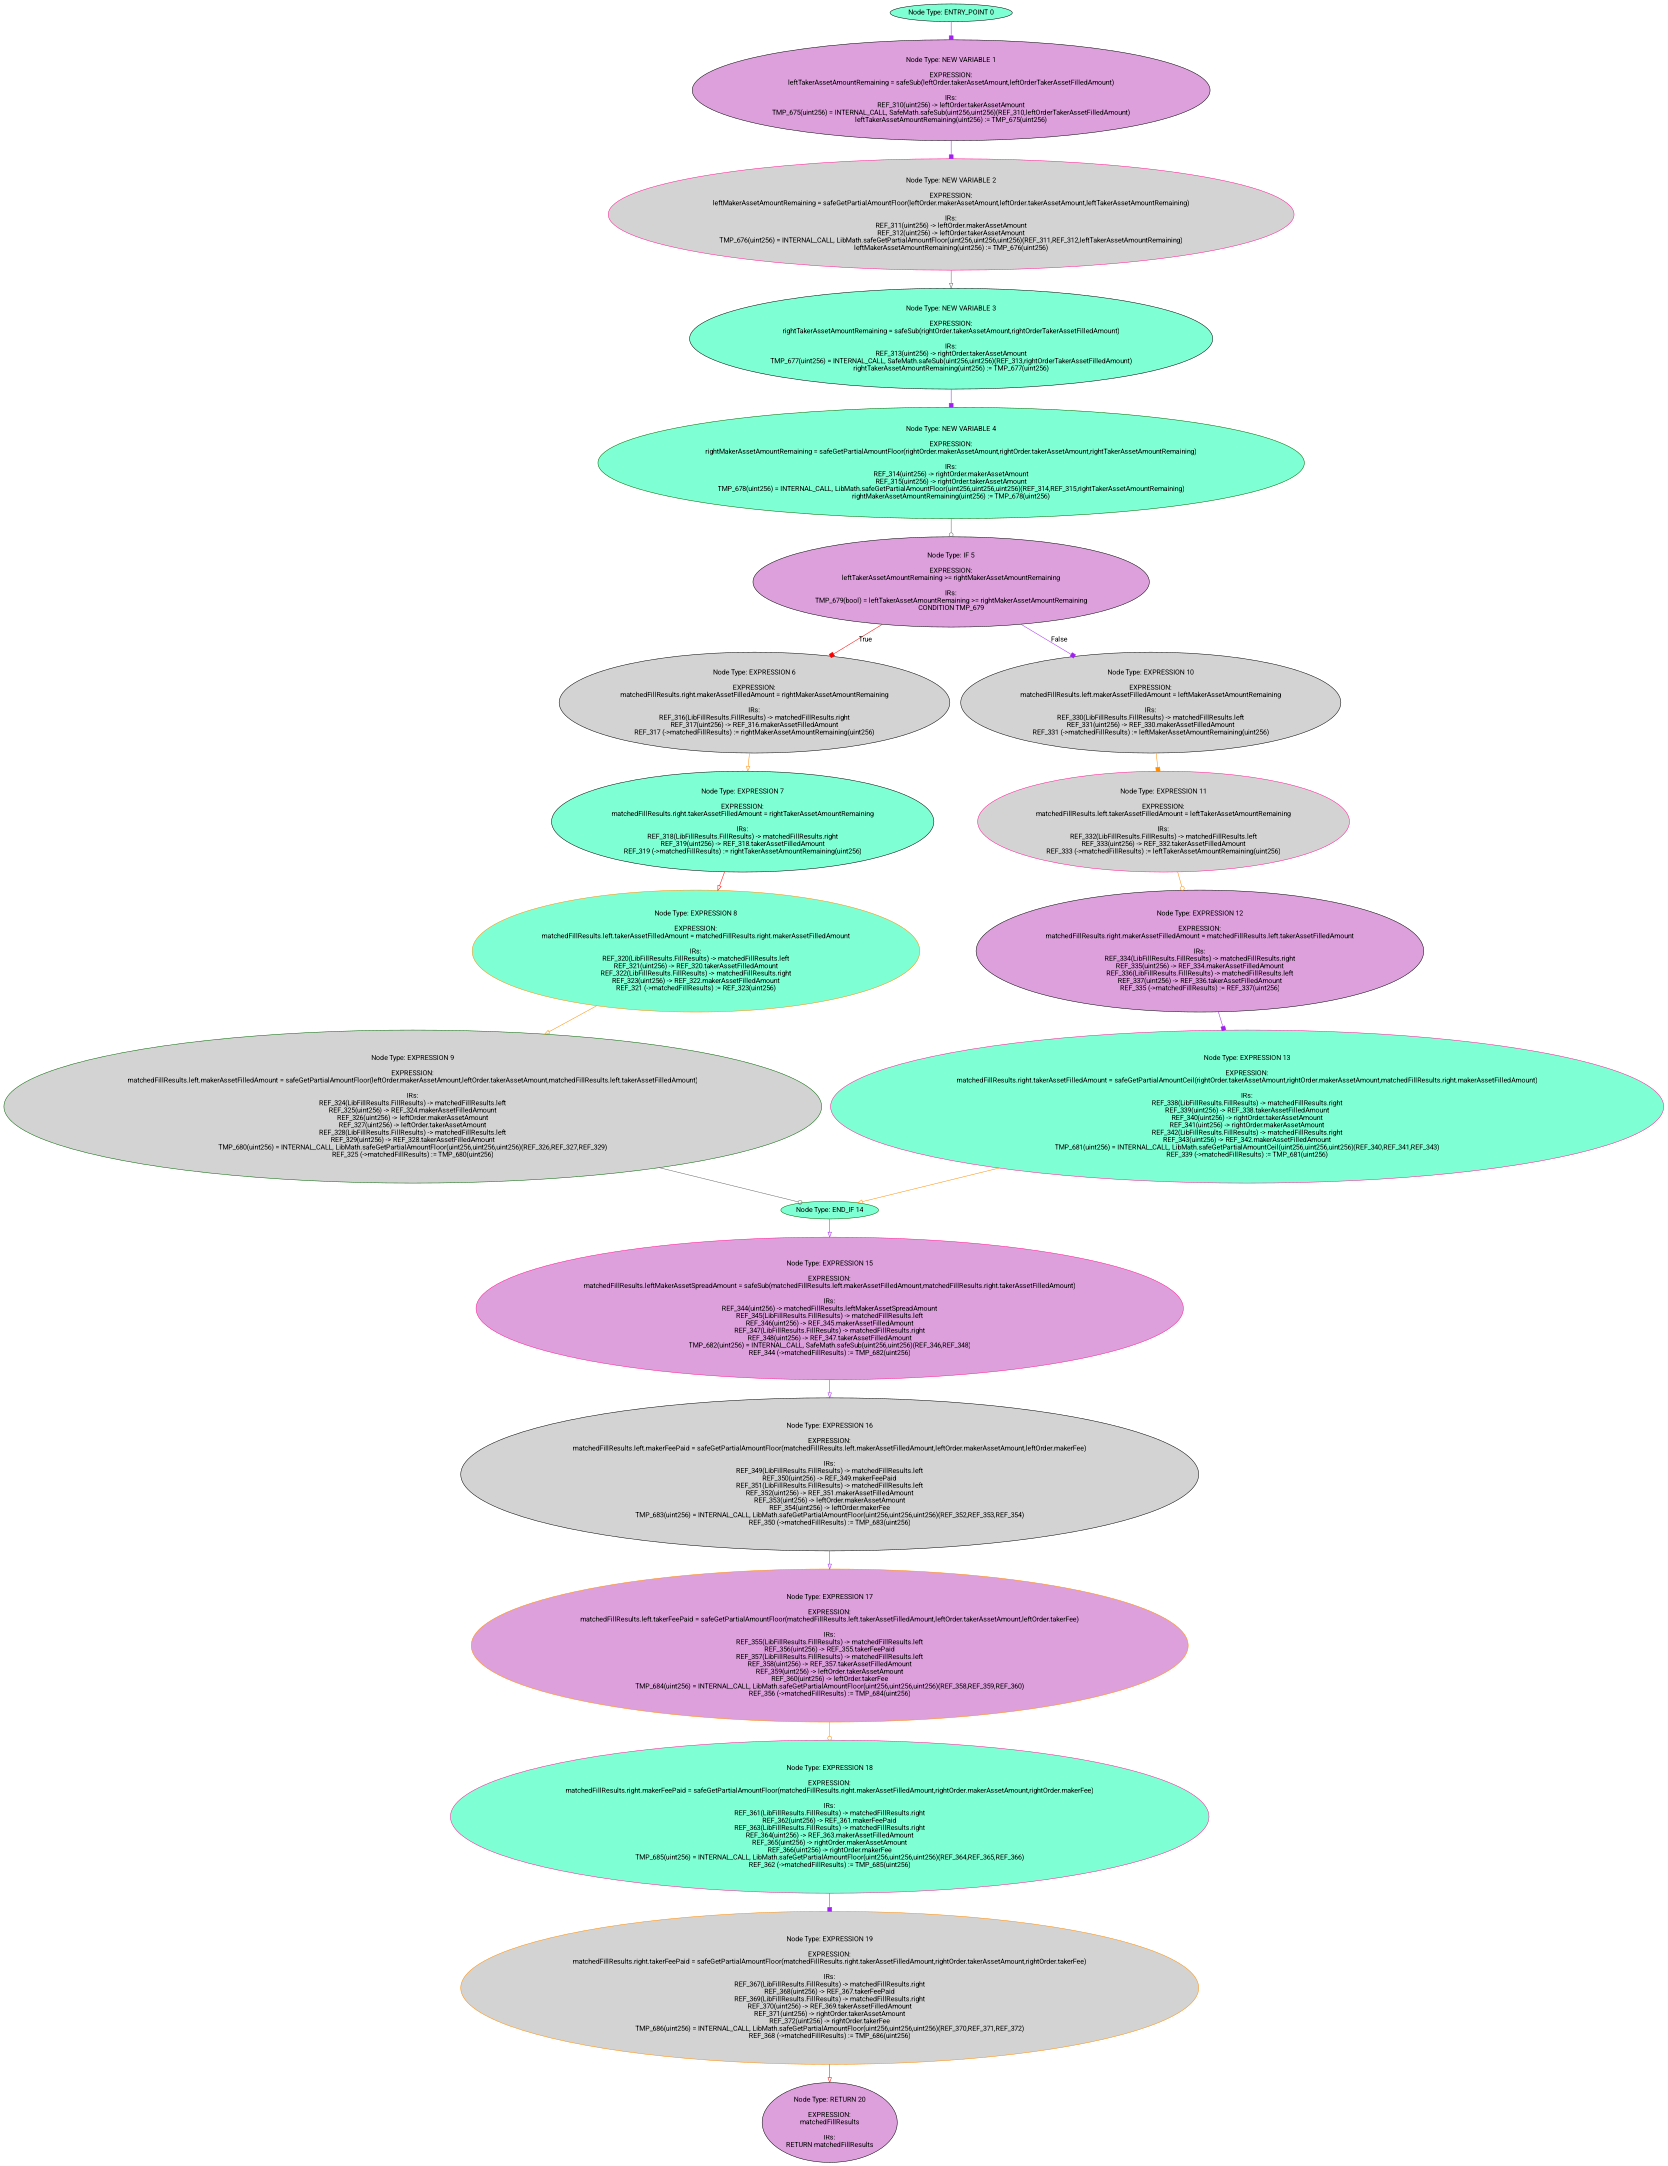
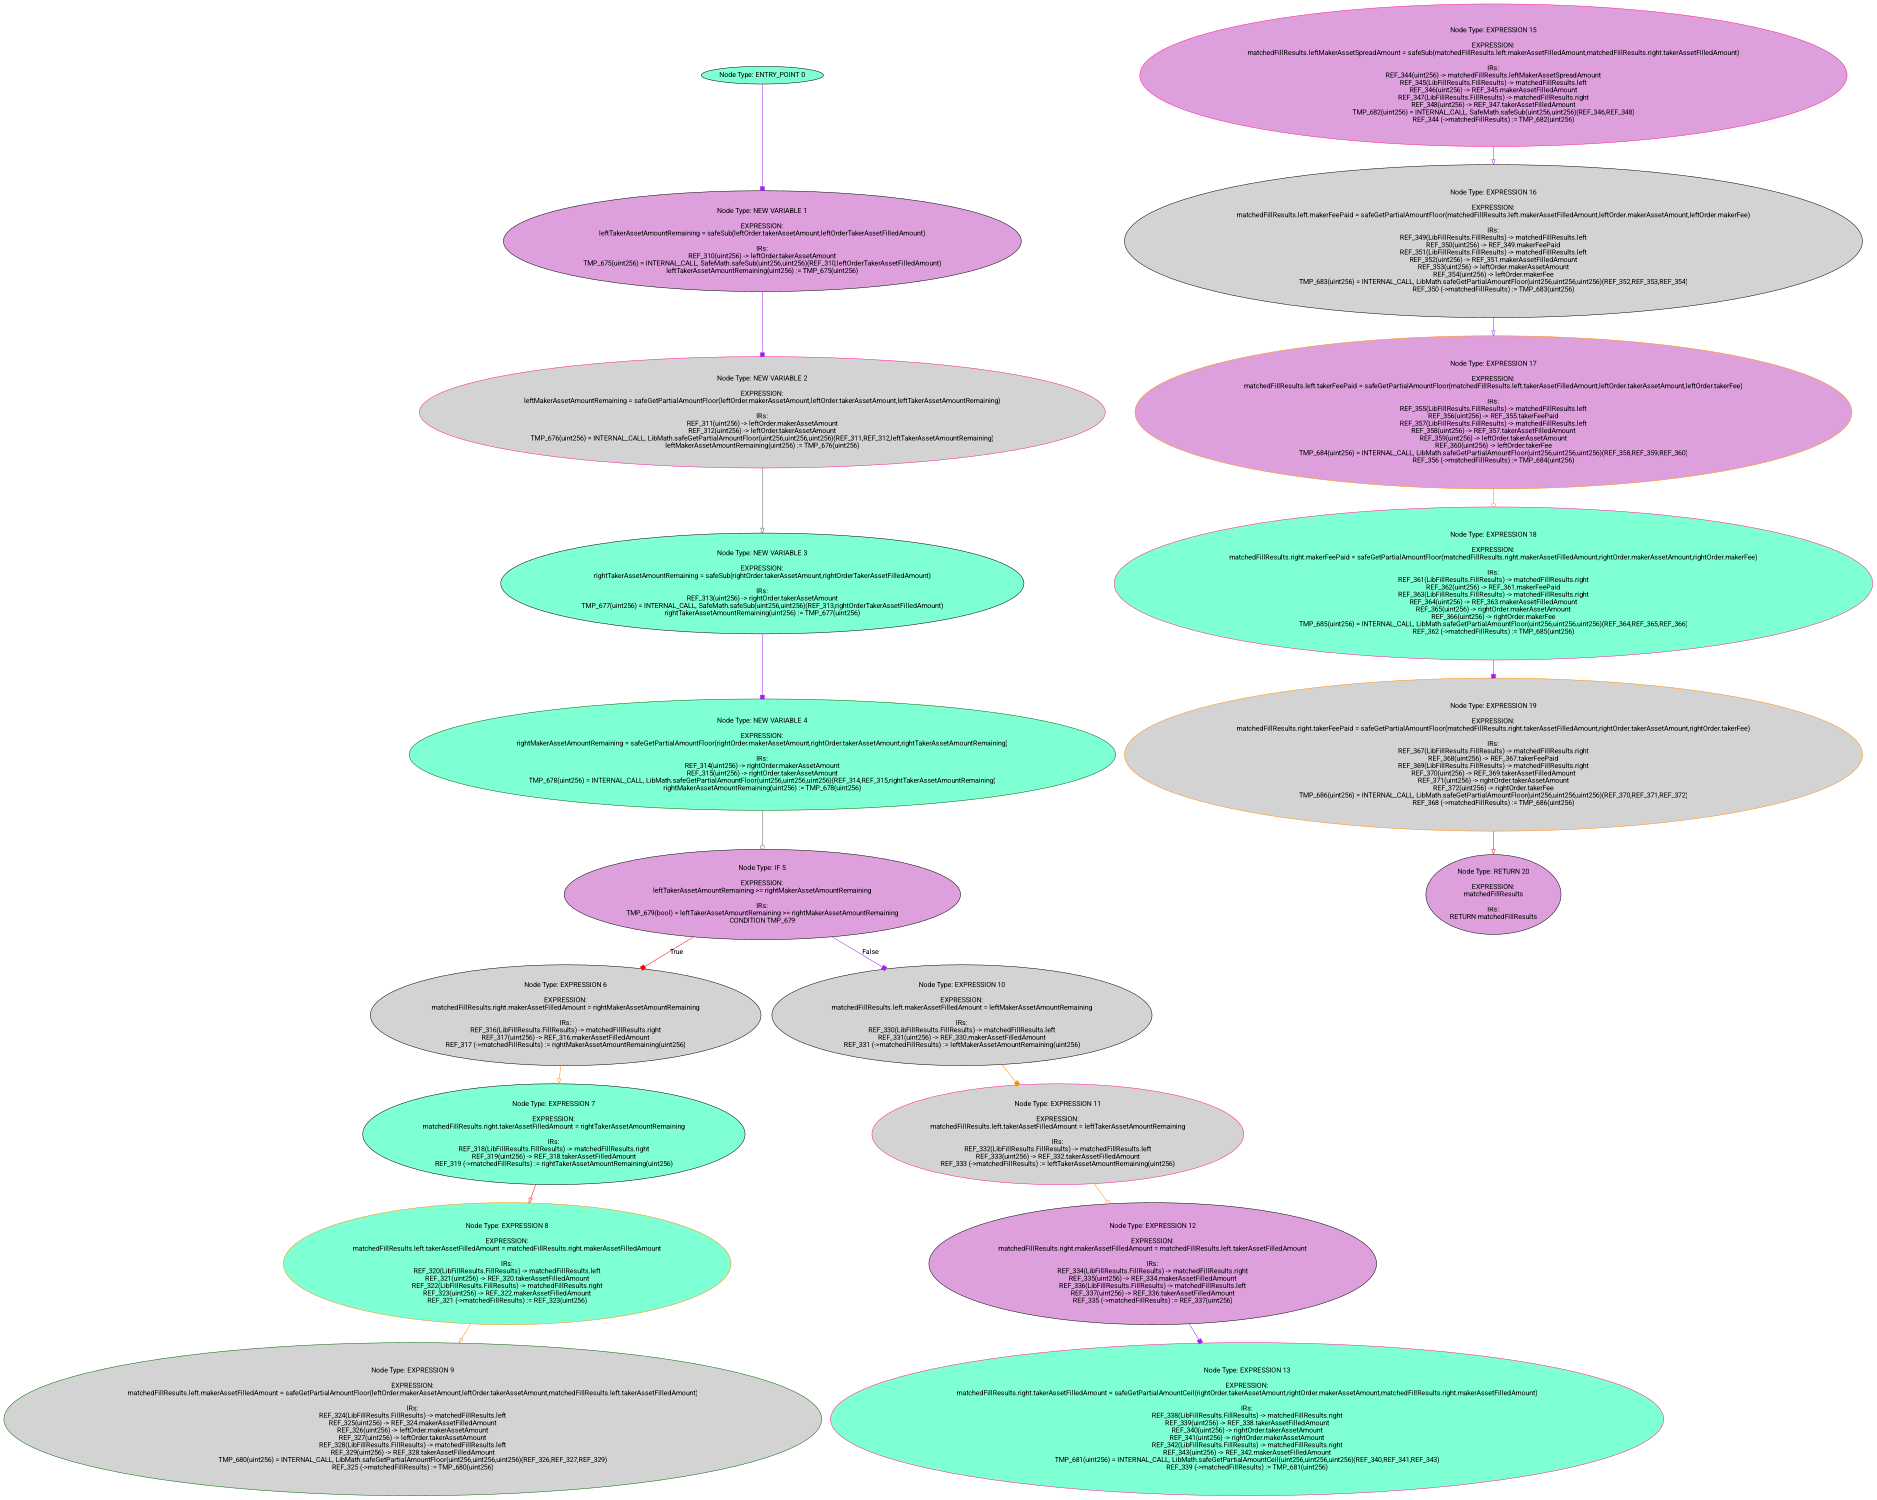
(830, 1210) -> none
